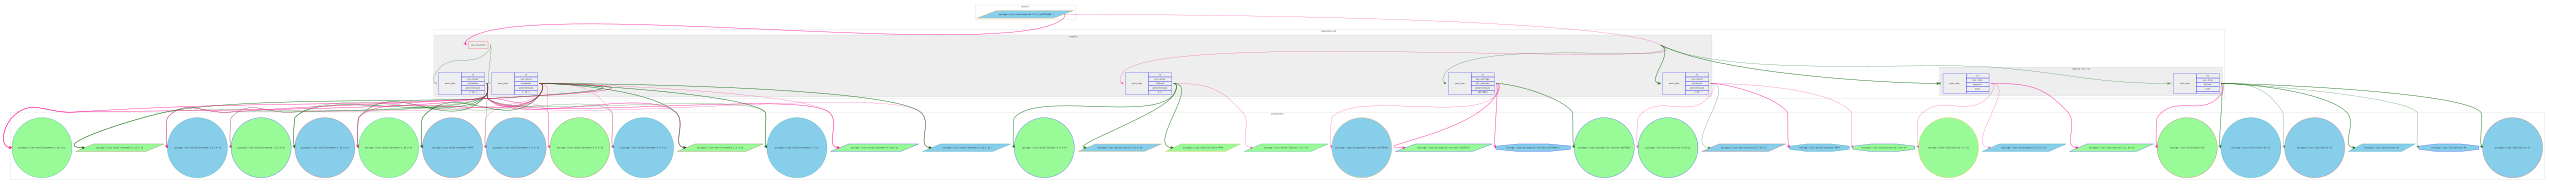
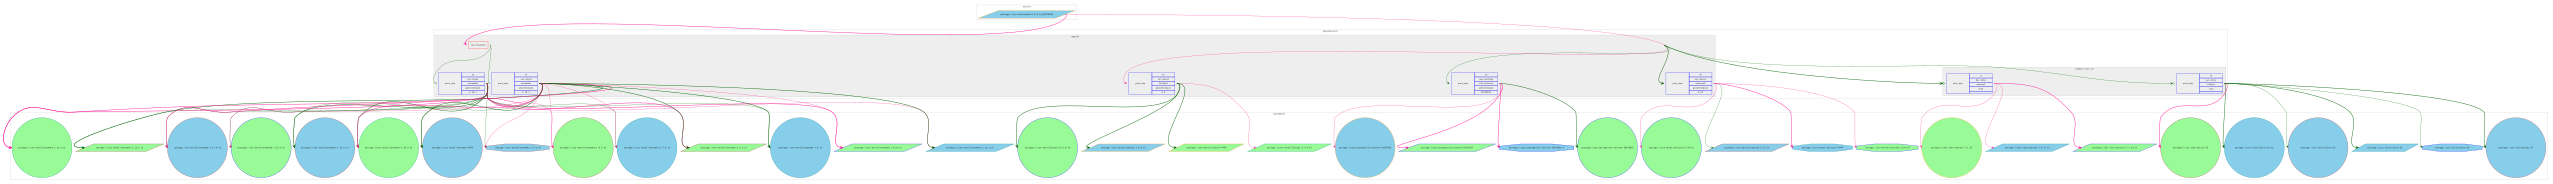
(197, 148) -> (197, 148)
(516, 148) -> (518, 148)
